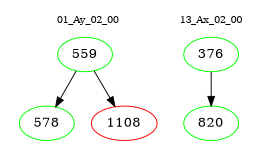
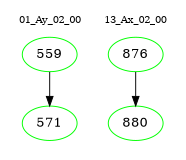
(211, 54) -> (136, 54)
(47, 123) -> (50, 123)
(124, 123) -> none
(211, 123) -> (136, 123)
